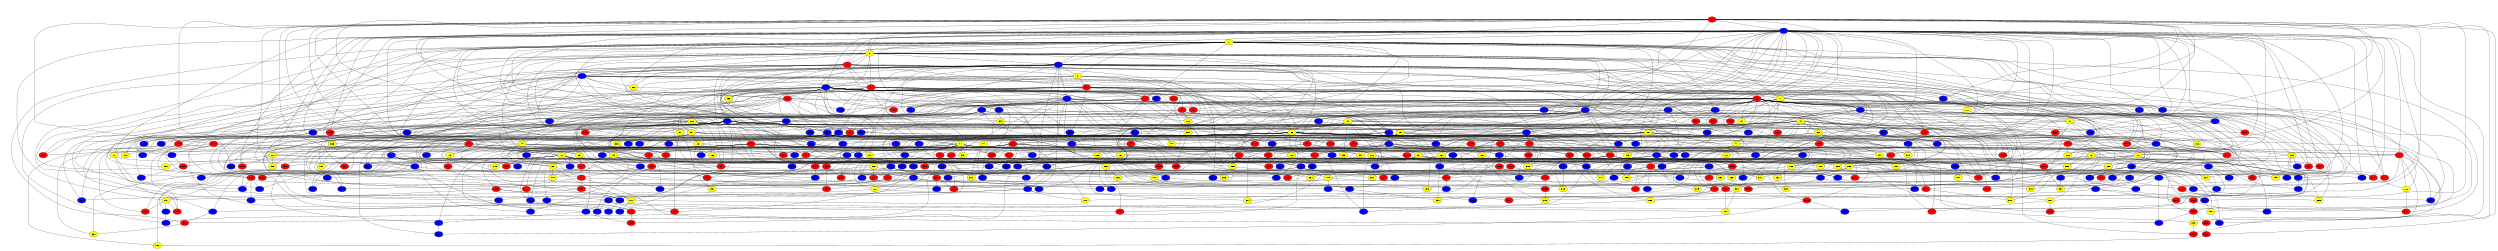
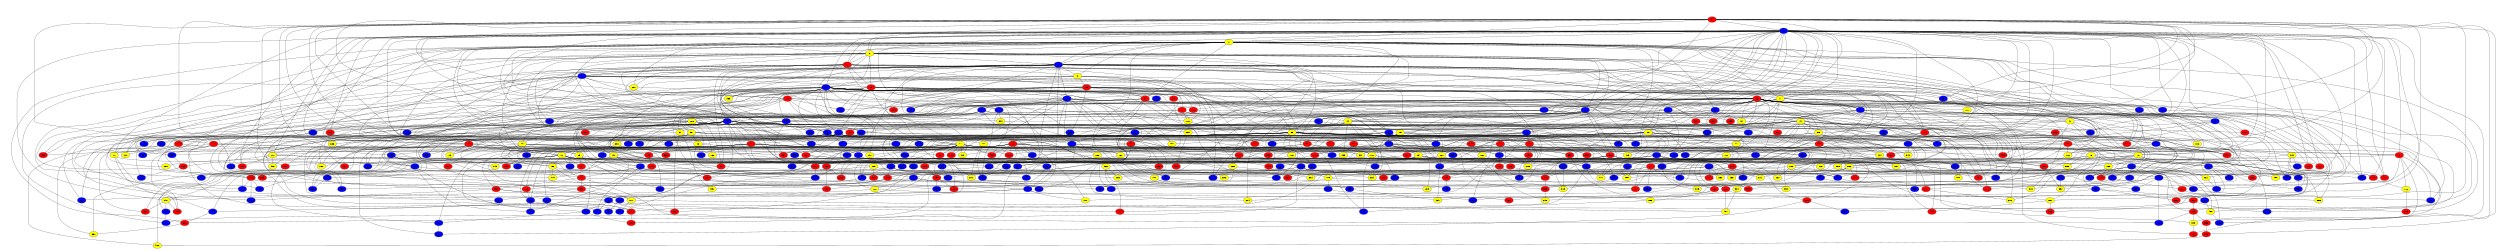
none -> (1133, 60)
(1785, 65) -> none
